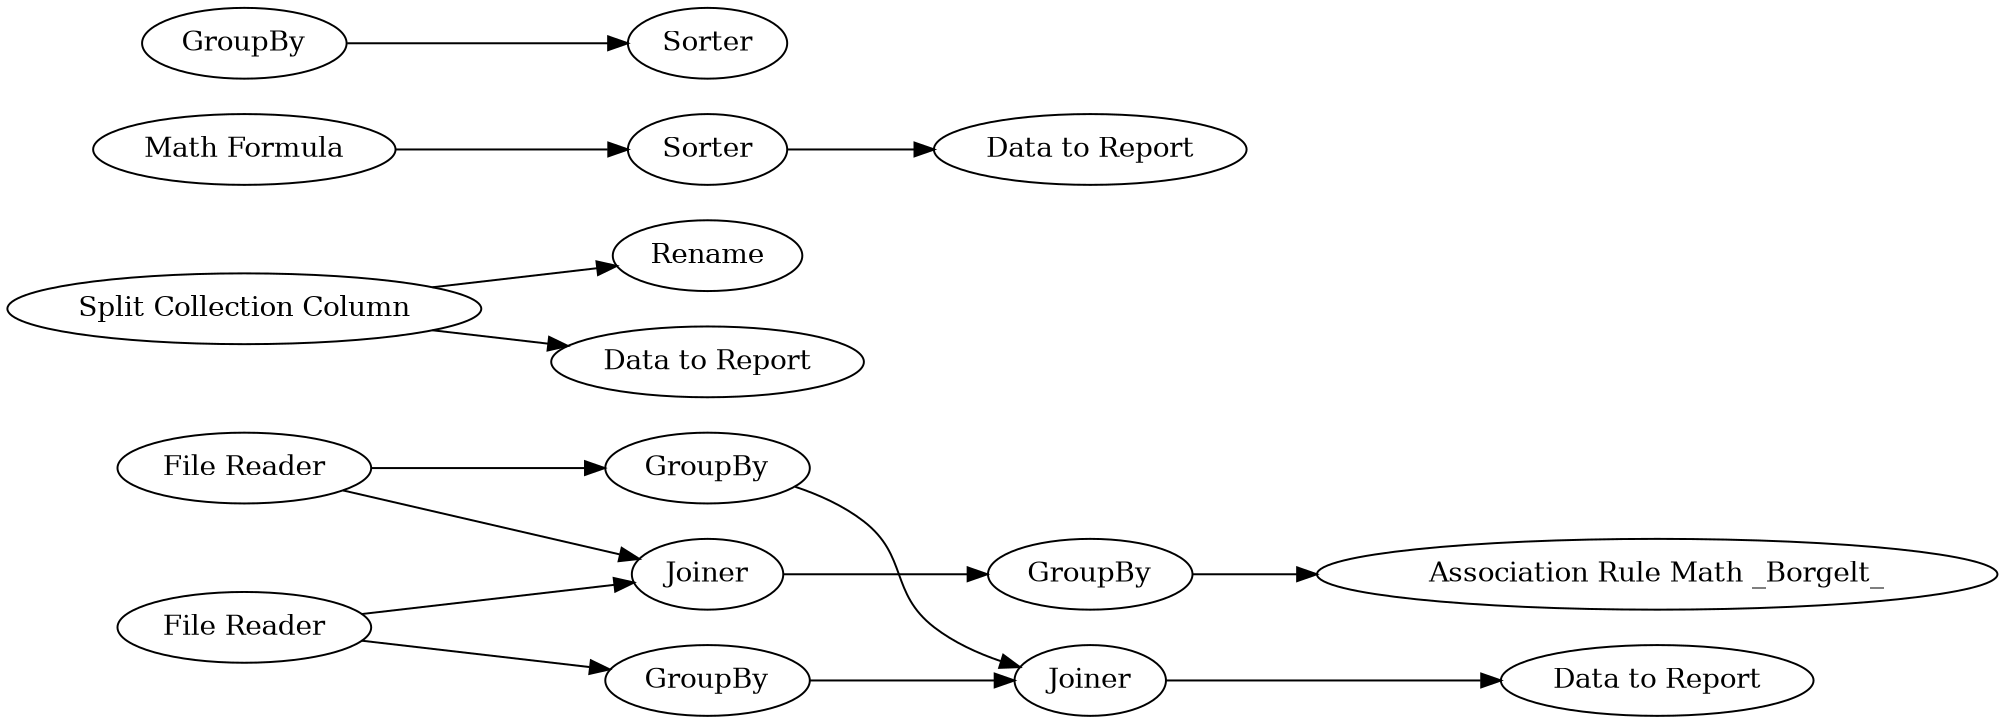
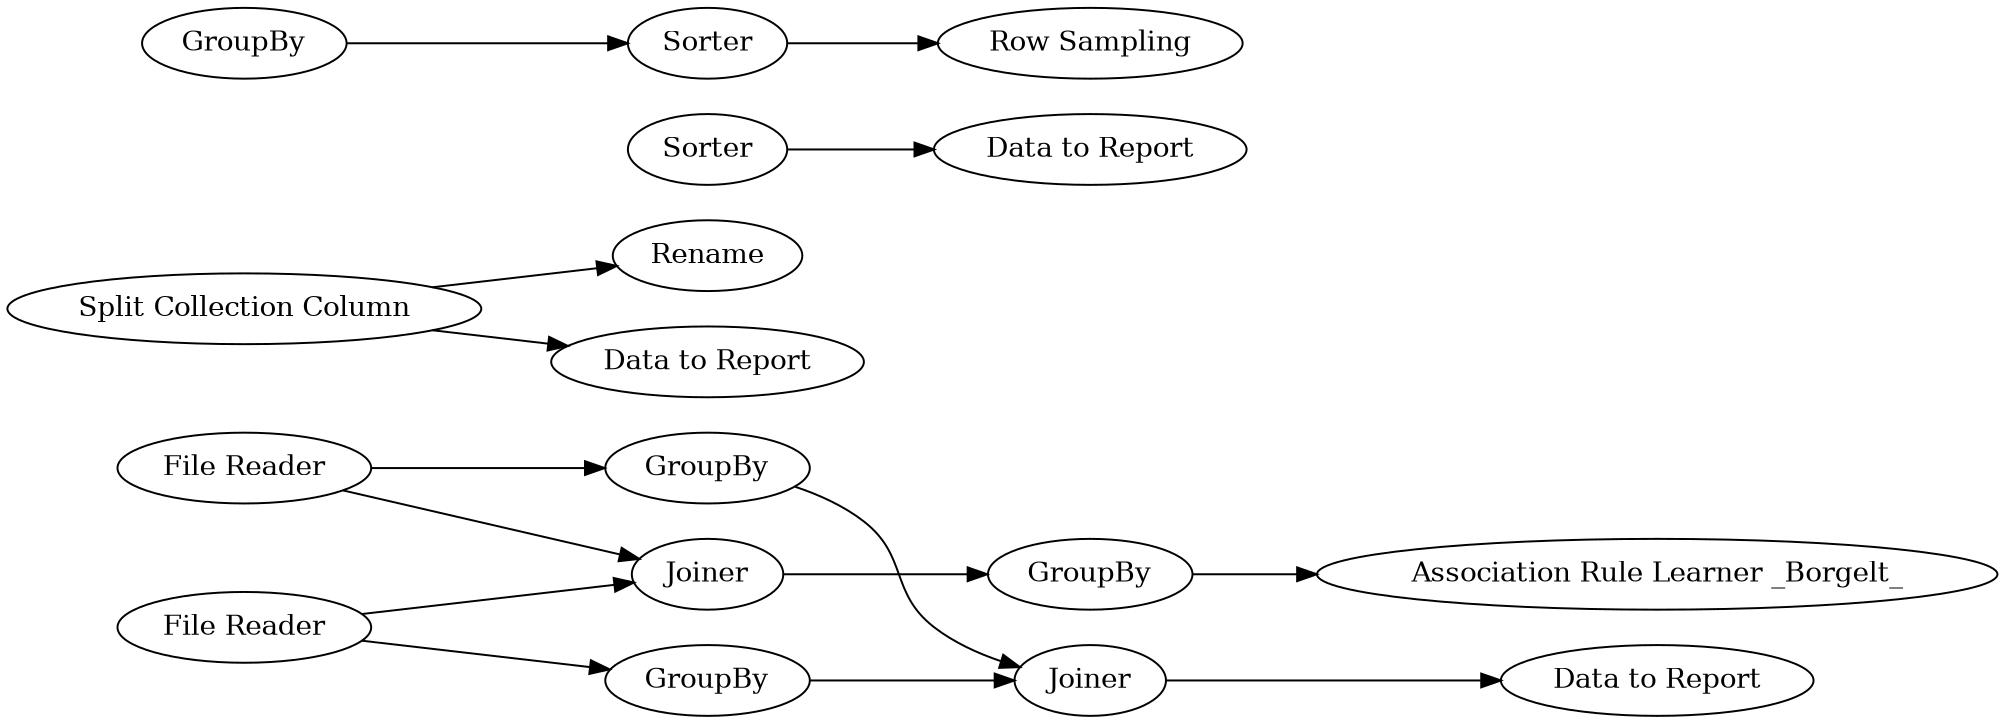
none -> (1090, 43)
(244, 149) -> none
(1657, 574) -> (1657, 574)
